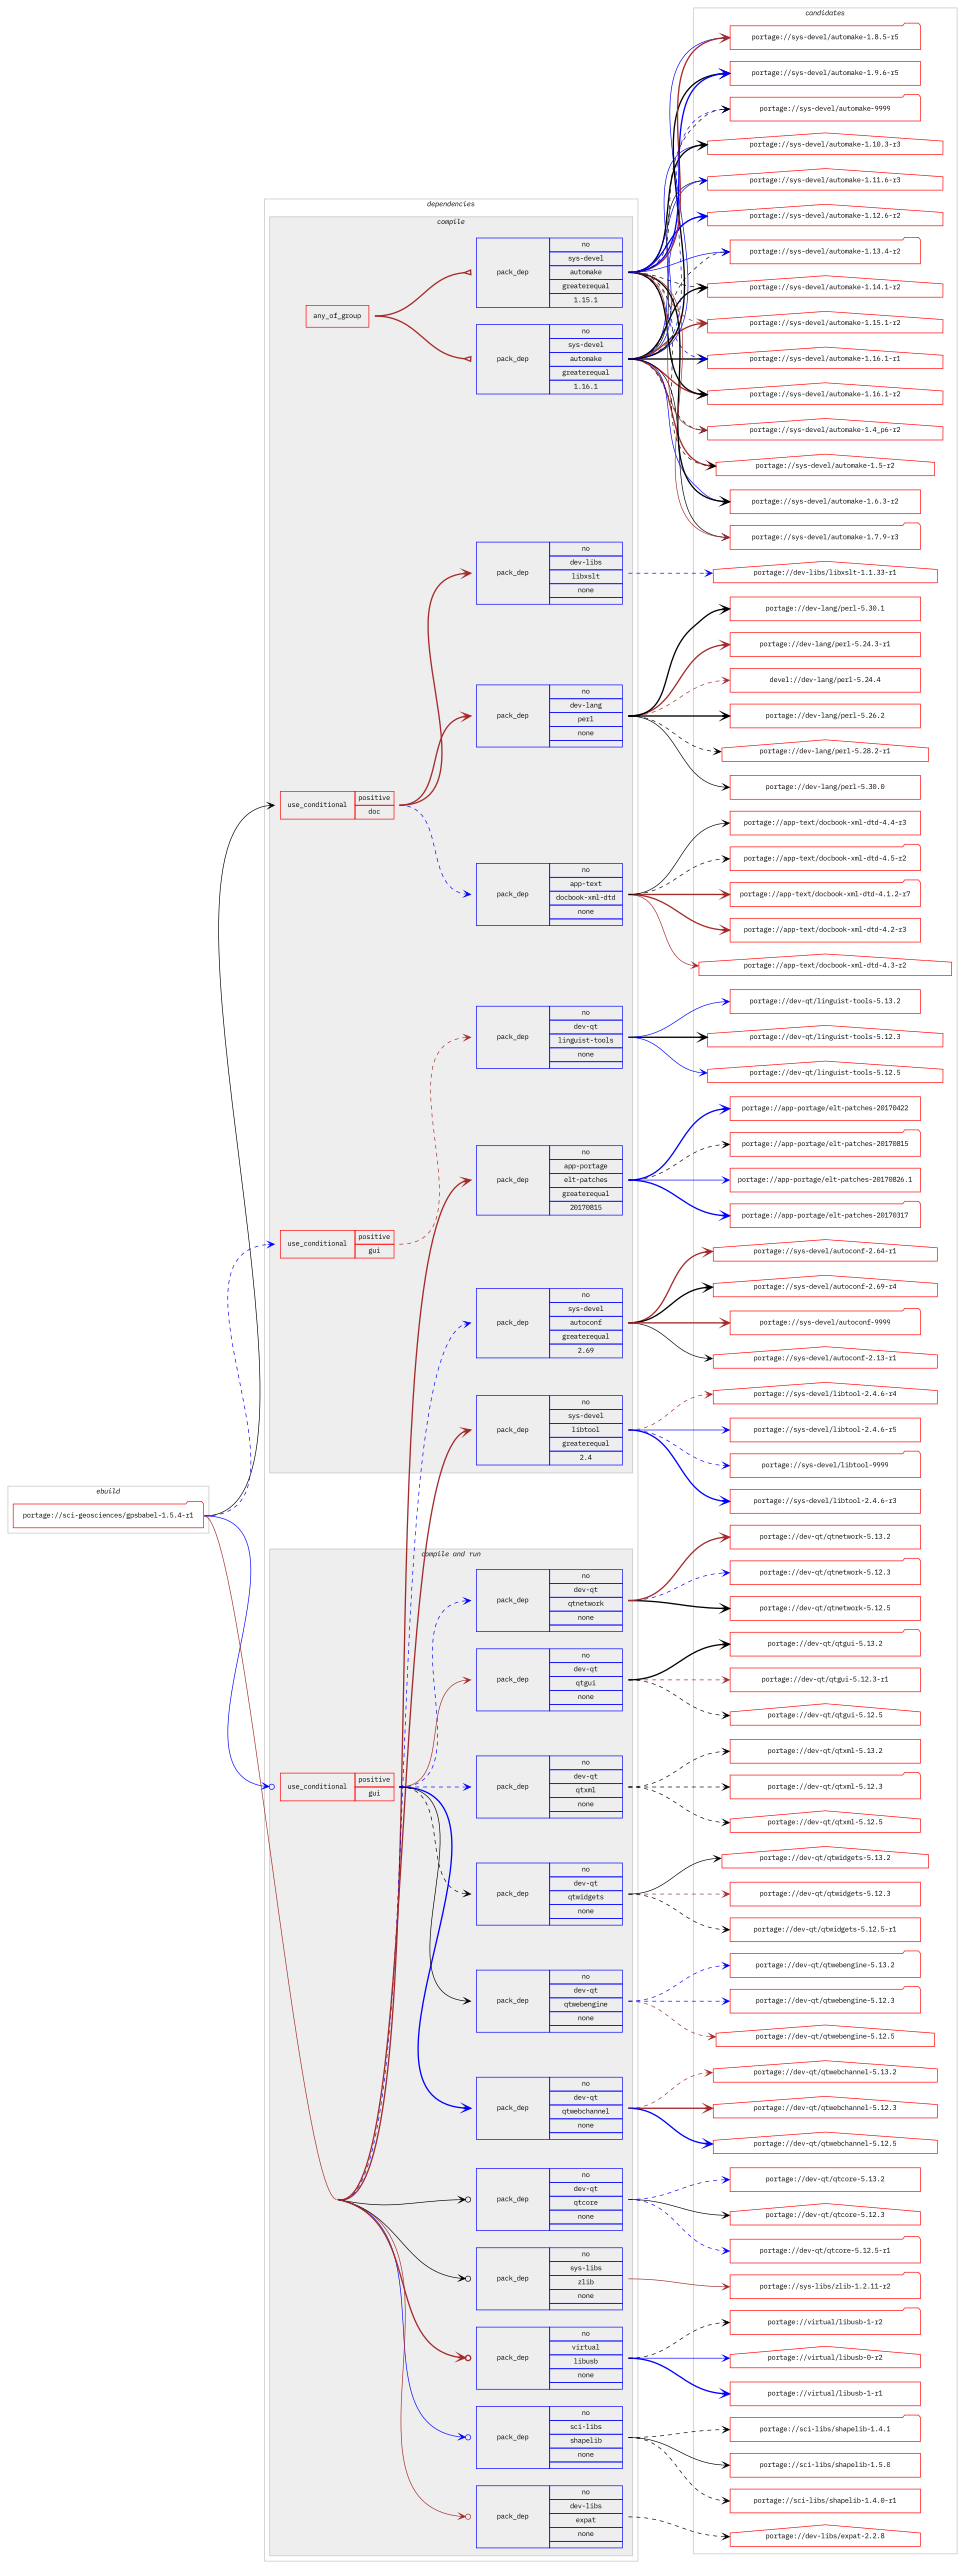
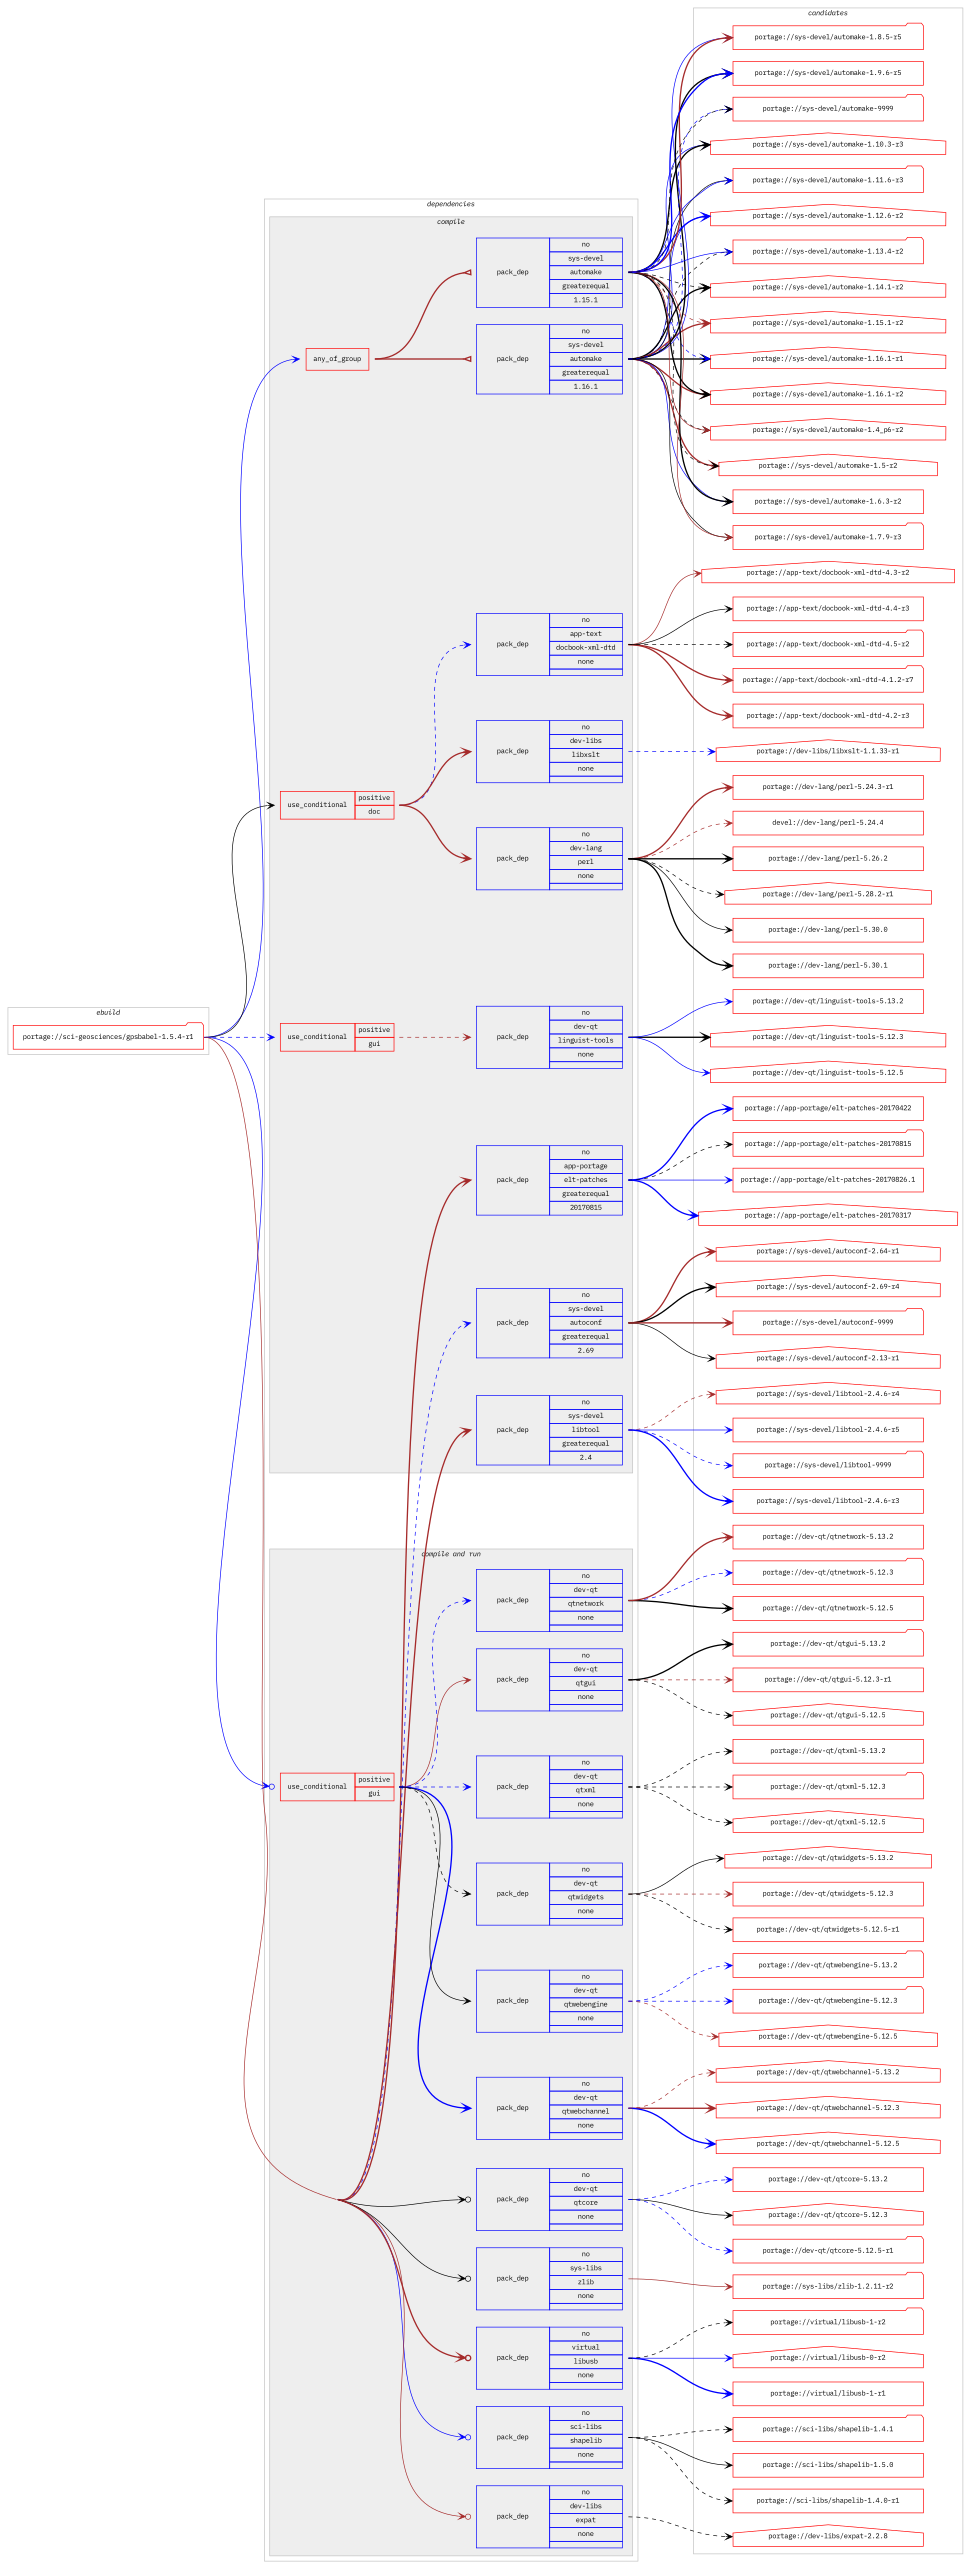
(825, 180) -> (828, 180)
none -> (252, 701)
(825, 1216) -> (828, 1216)
